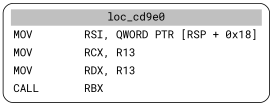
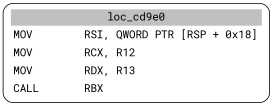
(74, 53) -> (74, 53)
